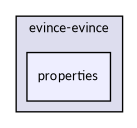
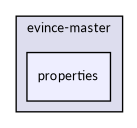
(69, 29) -> (69, 29)
